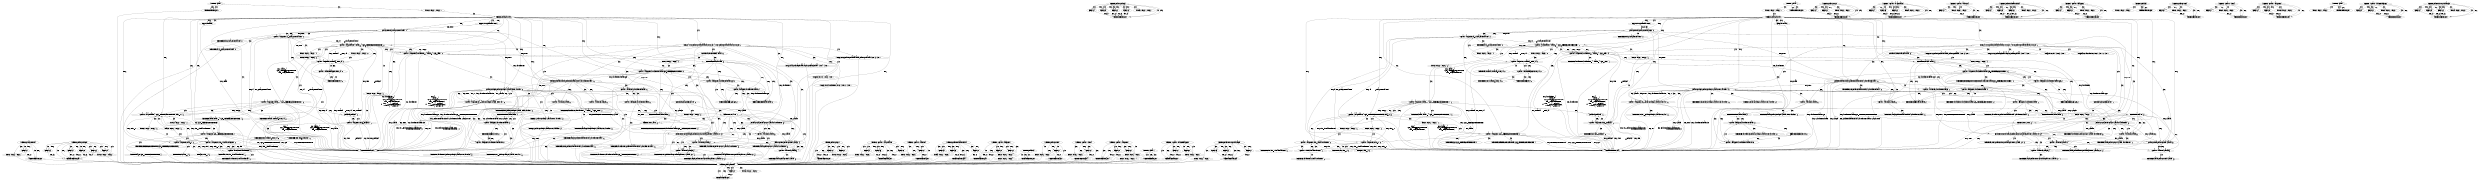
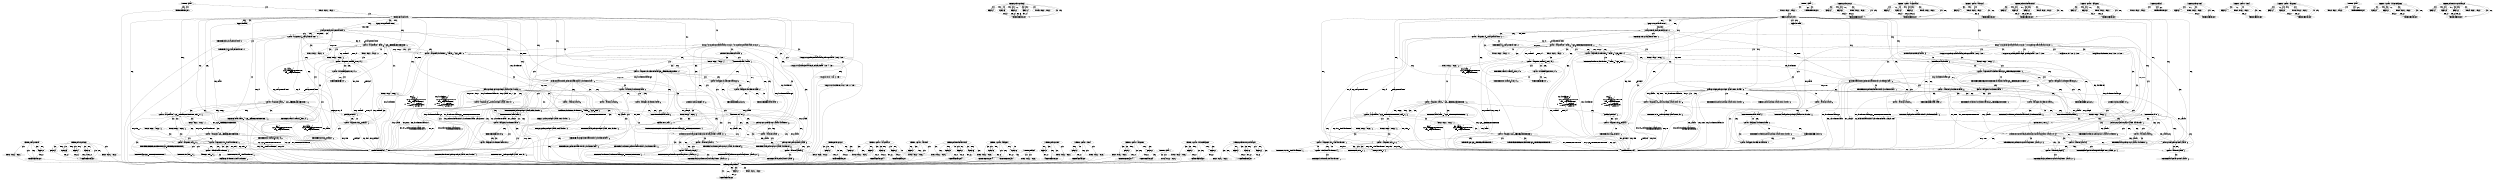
(48, 151) -> none
